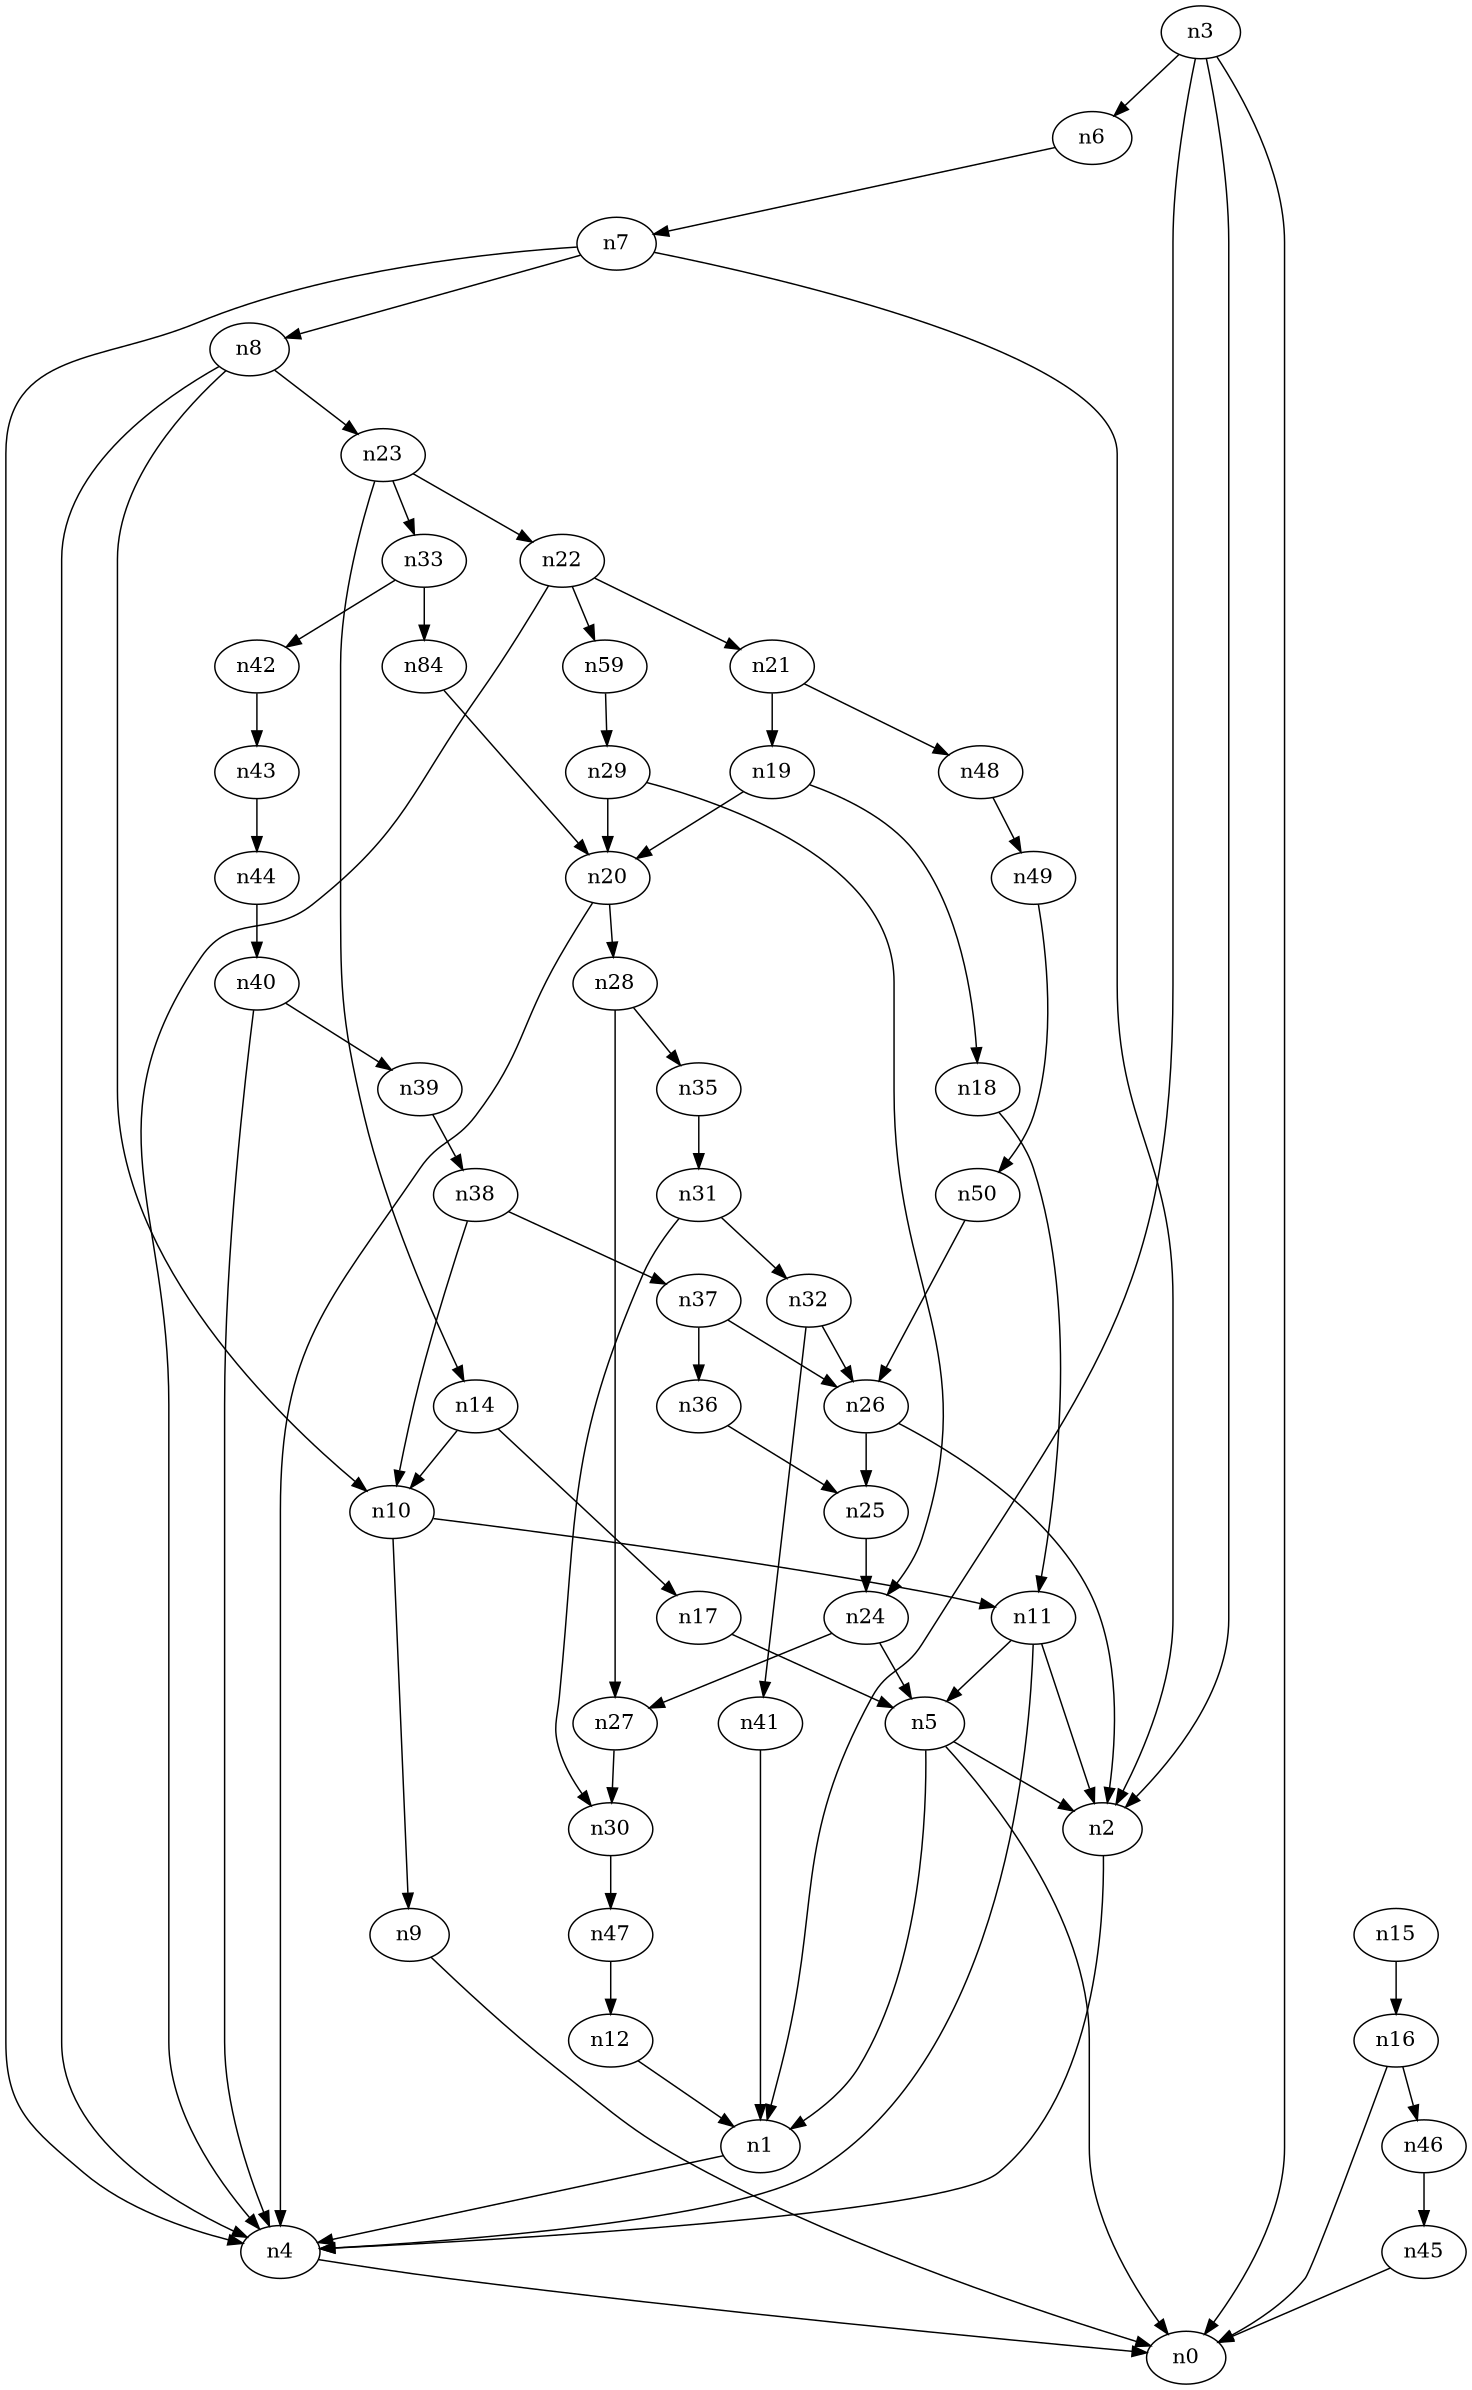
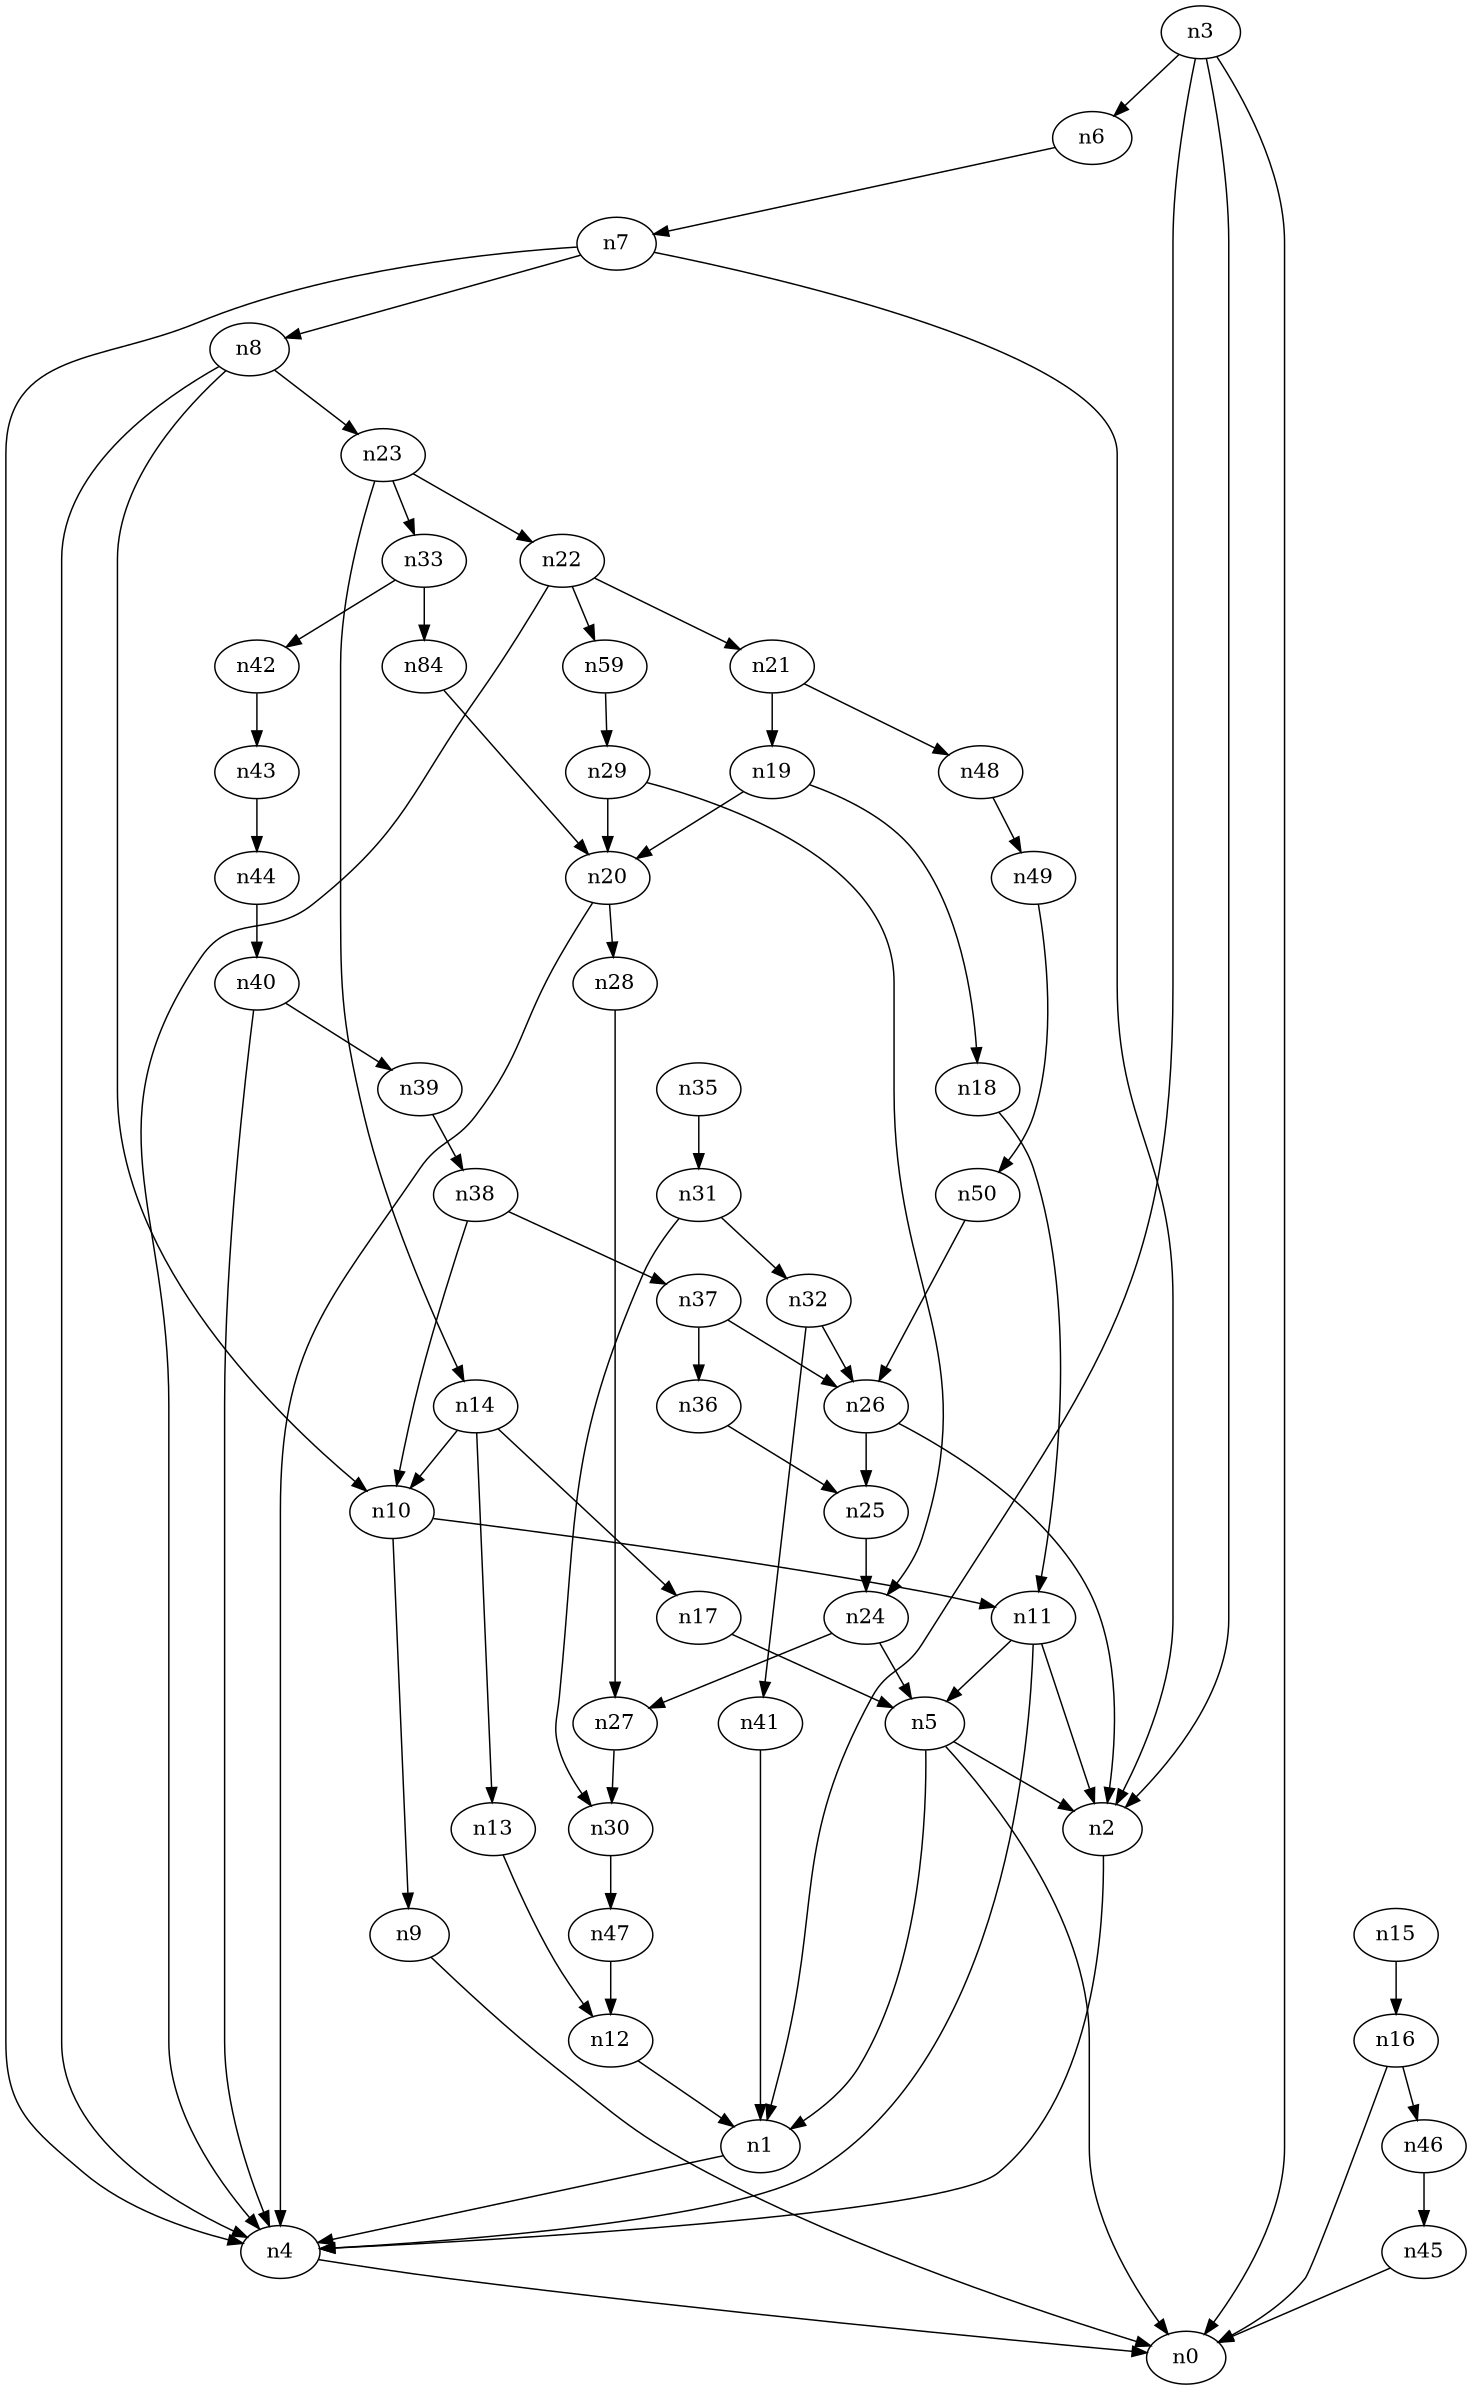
(652, 1031) -> none
none -> (493, 1829)
